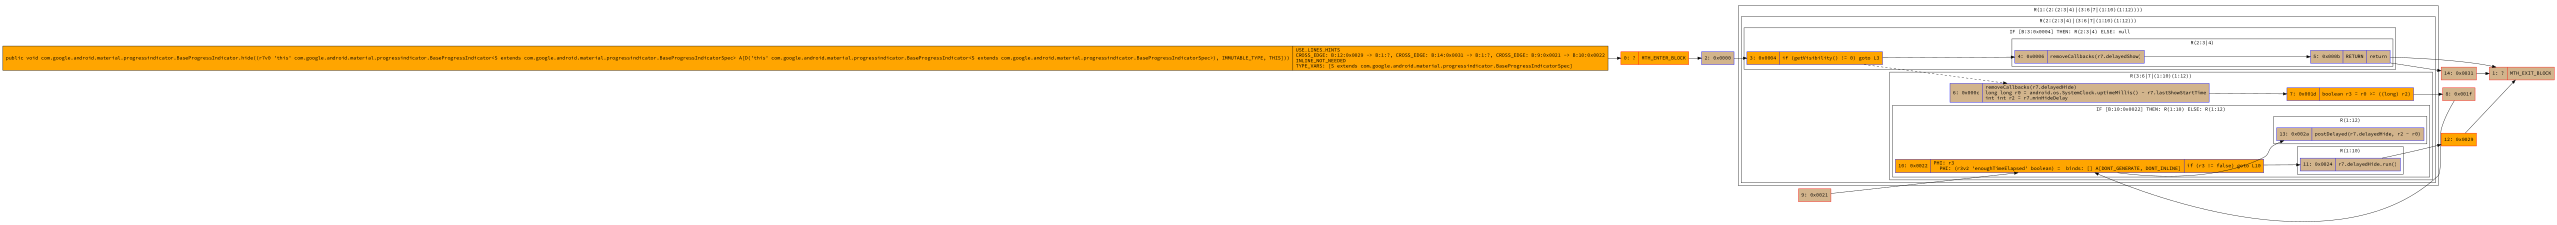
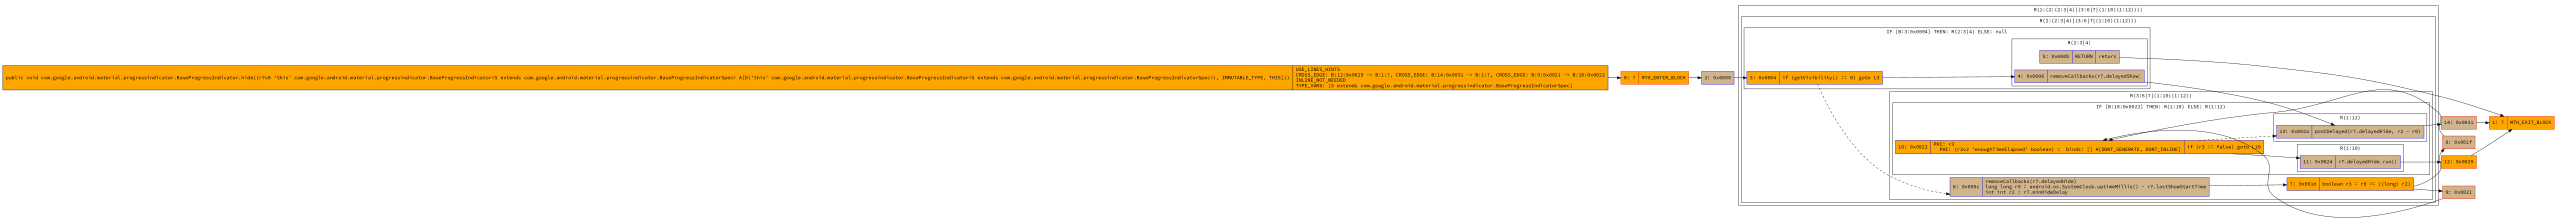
(2226, 57) -> (2239, 96)
(2414, 67) -> (2431, 125)
(2522, 74) -> (2522, 123)
(2204, 174) -> (2238, 138)
none -> (2426, 190)
